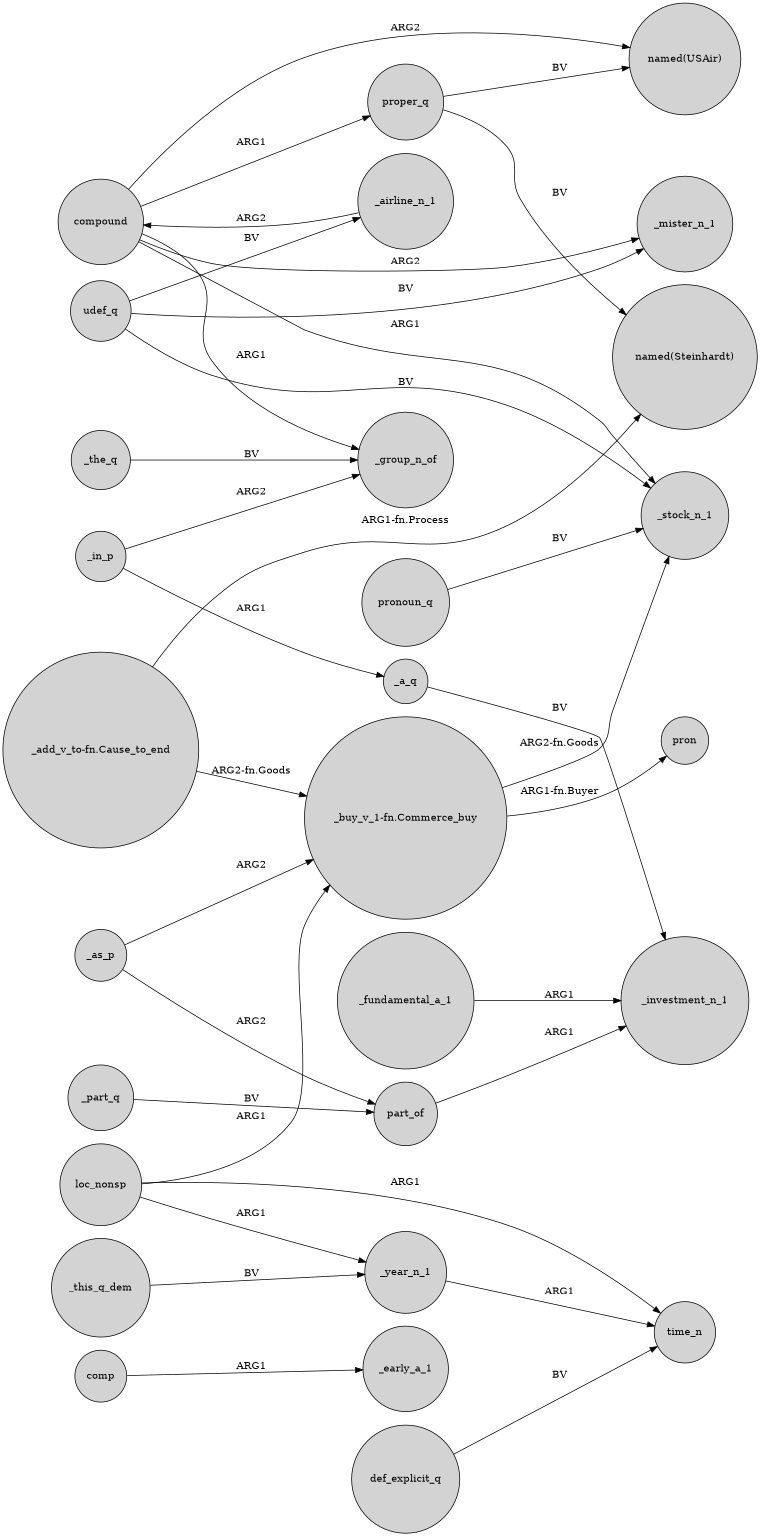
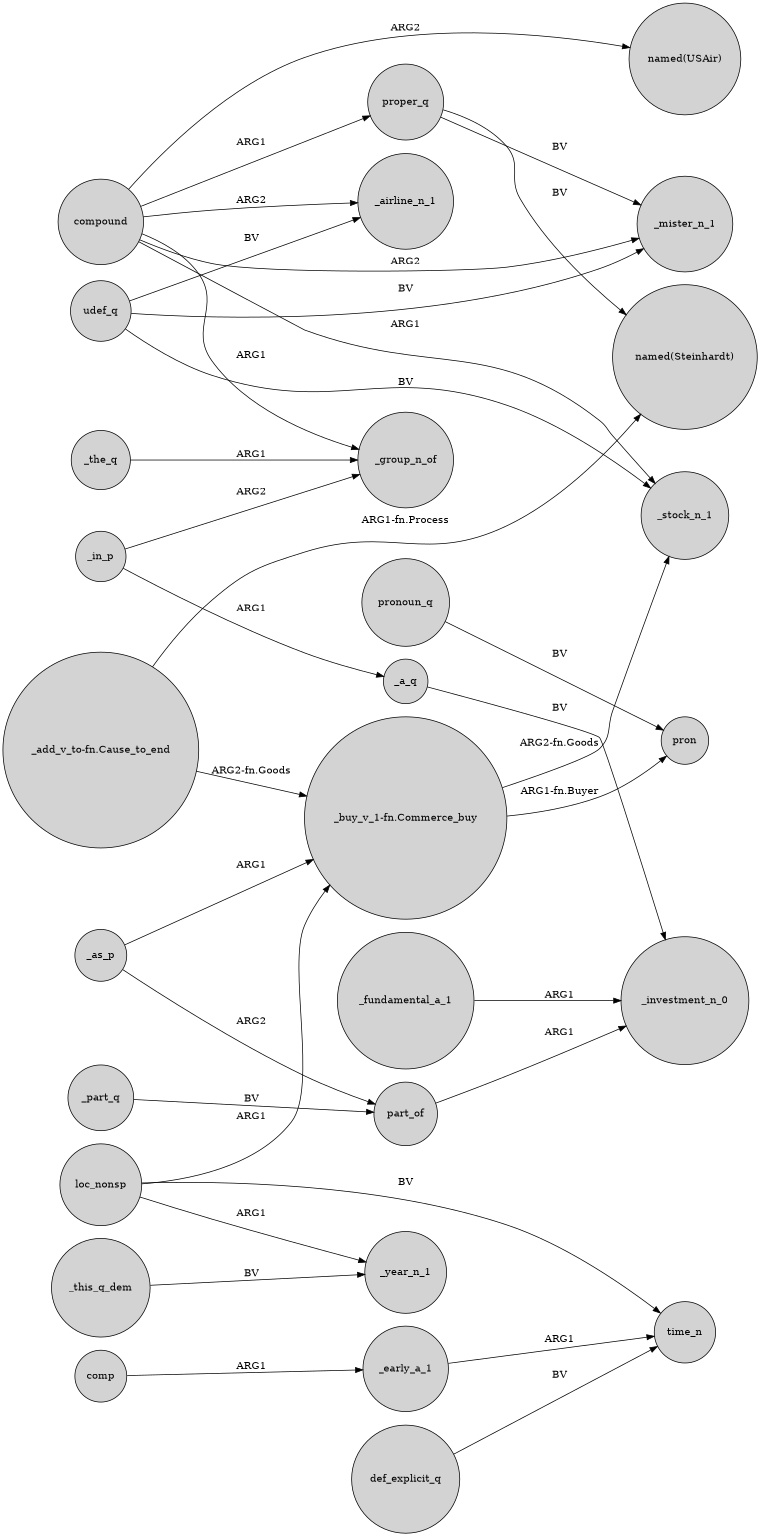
(533, 82) -> (537, 160)
(255, 226) -> (247, 208)
(252, 455) -> (252, 455)
(542, 560) -> (551, 674)
(252, 865) -> (252, 865)
(685, 1001) -> (685, 1001)
(406, 1182) -> (406, 1182)
(547, 1303) -> (548, 1350)
